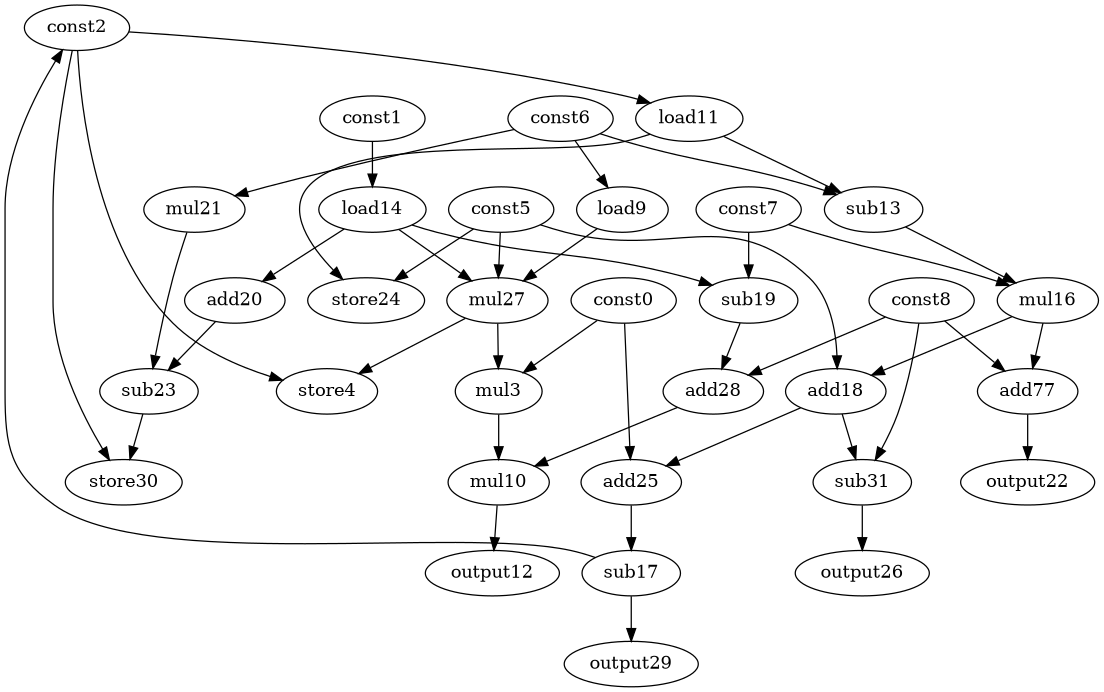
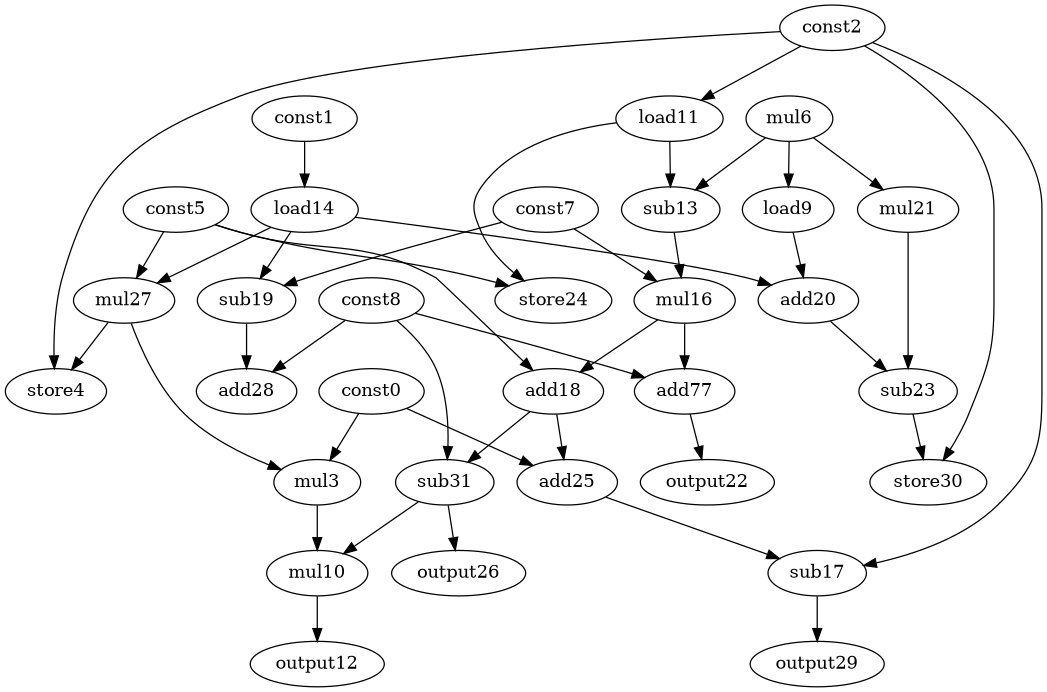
(561, 119) -> (789, 119)
(570, 248) -> (797, 249)
(612, 434) -> (386, 524)
(89, 521) -> (1042, 306)
